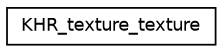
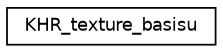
(111, 26) -> (111, 26)
